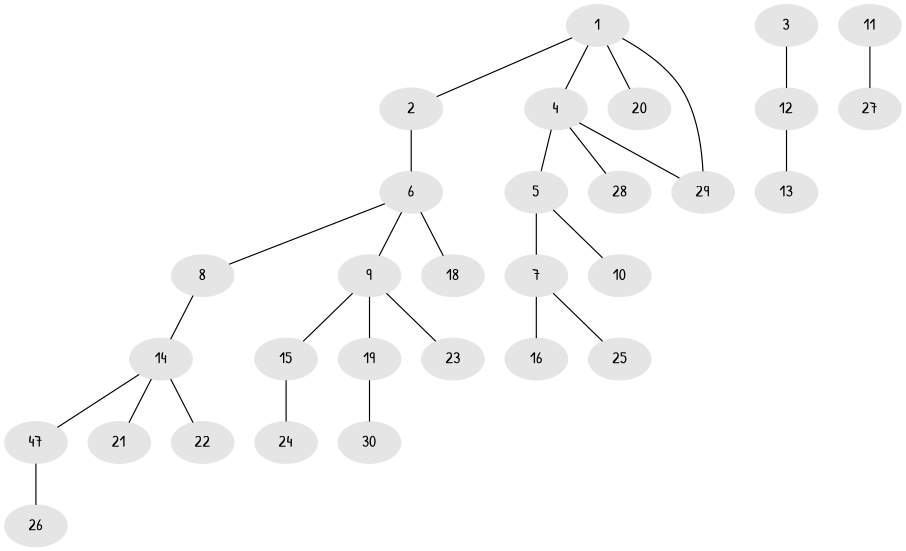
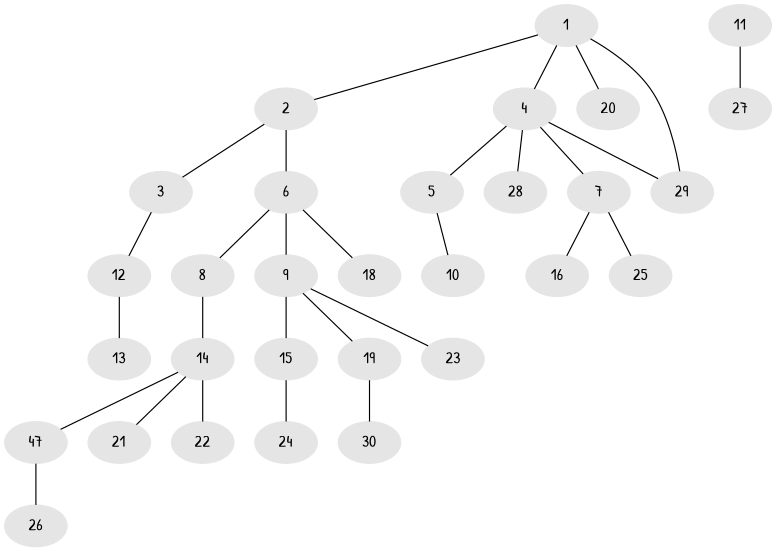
none -> (223, 151)
(536, 234) -> (562, 151)
